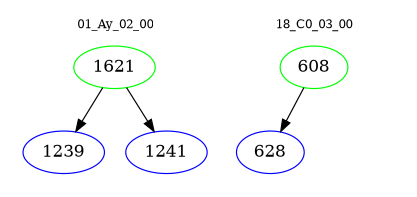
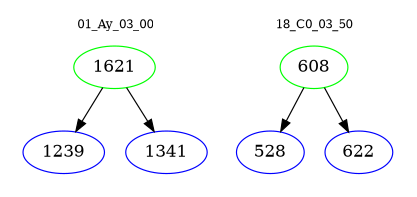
(116, 25) -> (116, 25)
(315, 25) -> (315, 25)
(166, 152) -> (166, 152)
(270, 152) -> (270, 152)
none -> (359, 152)
